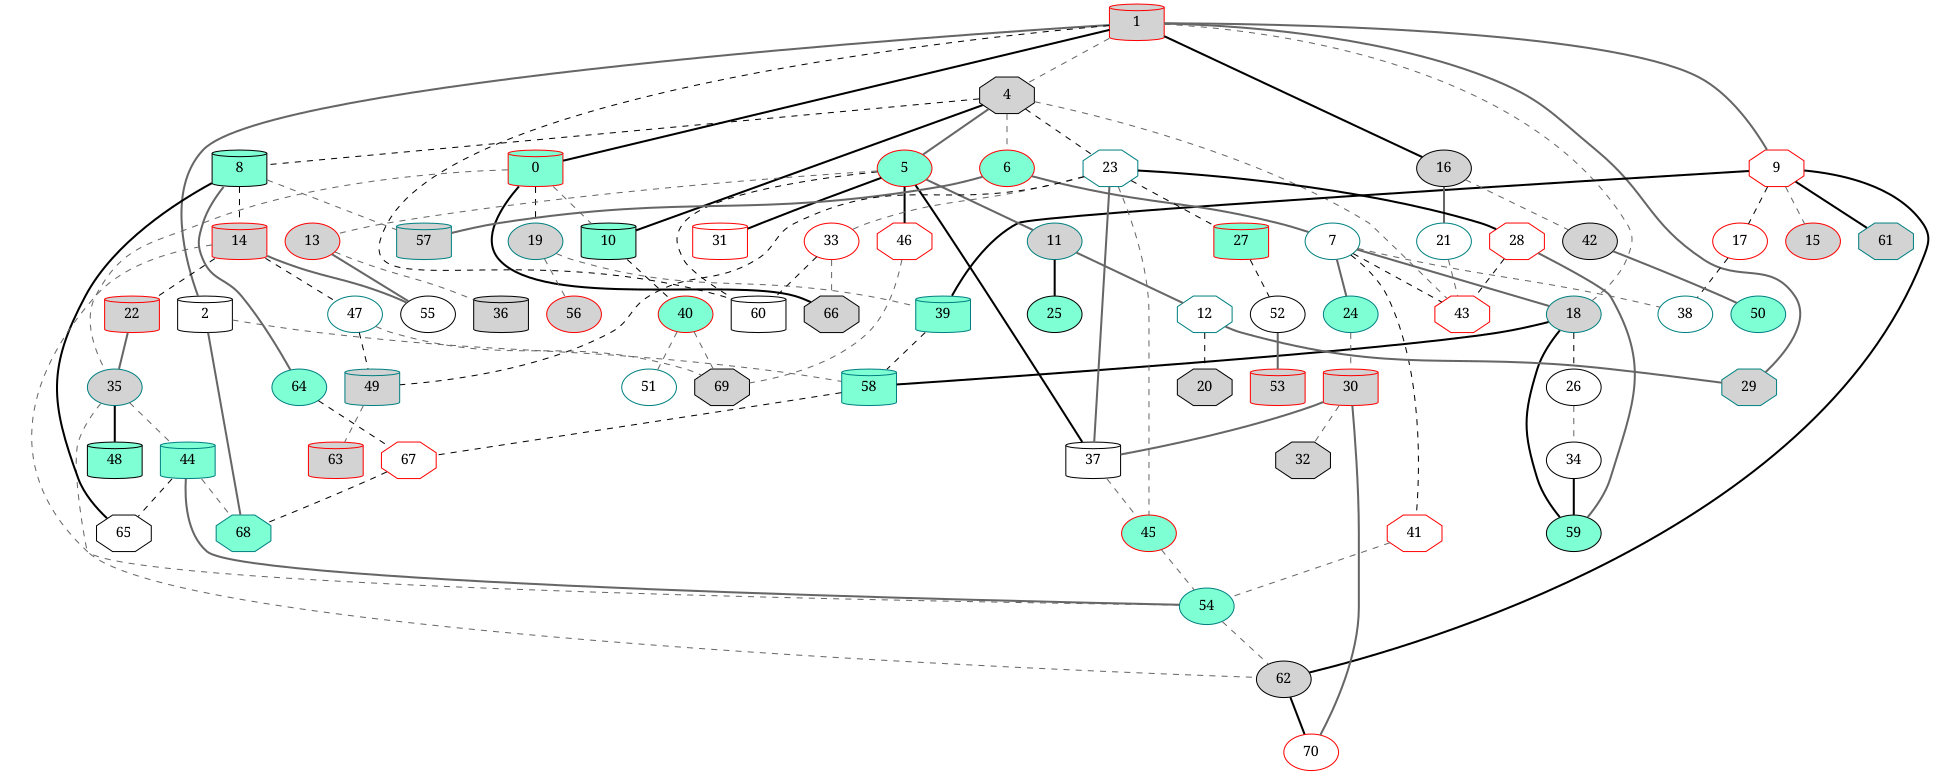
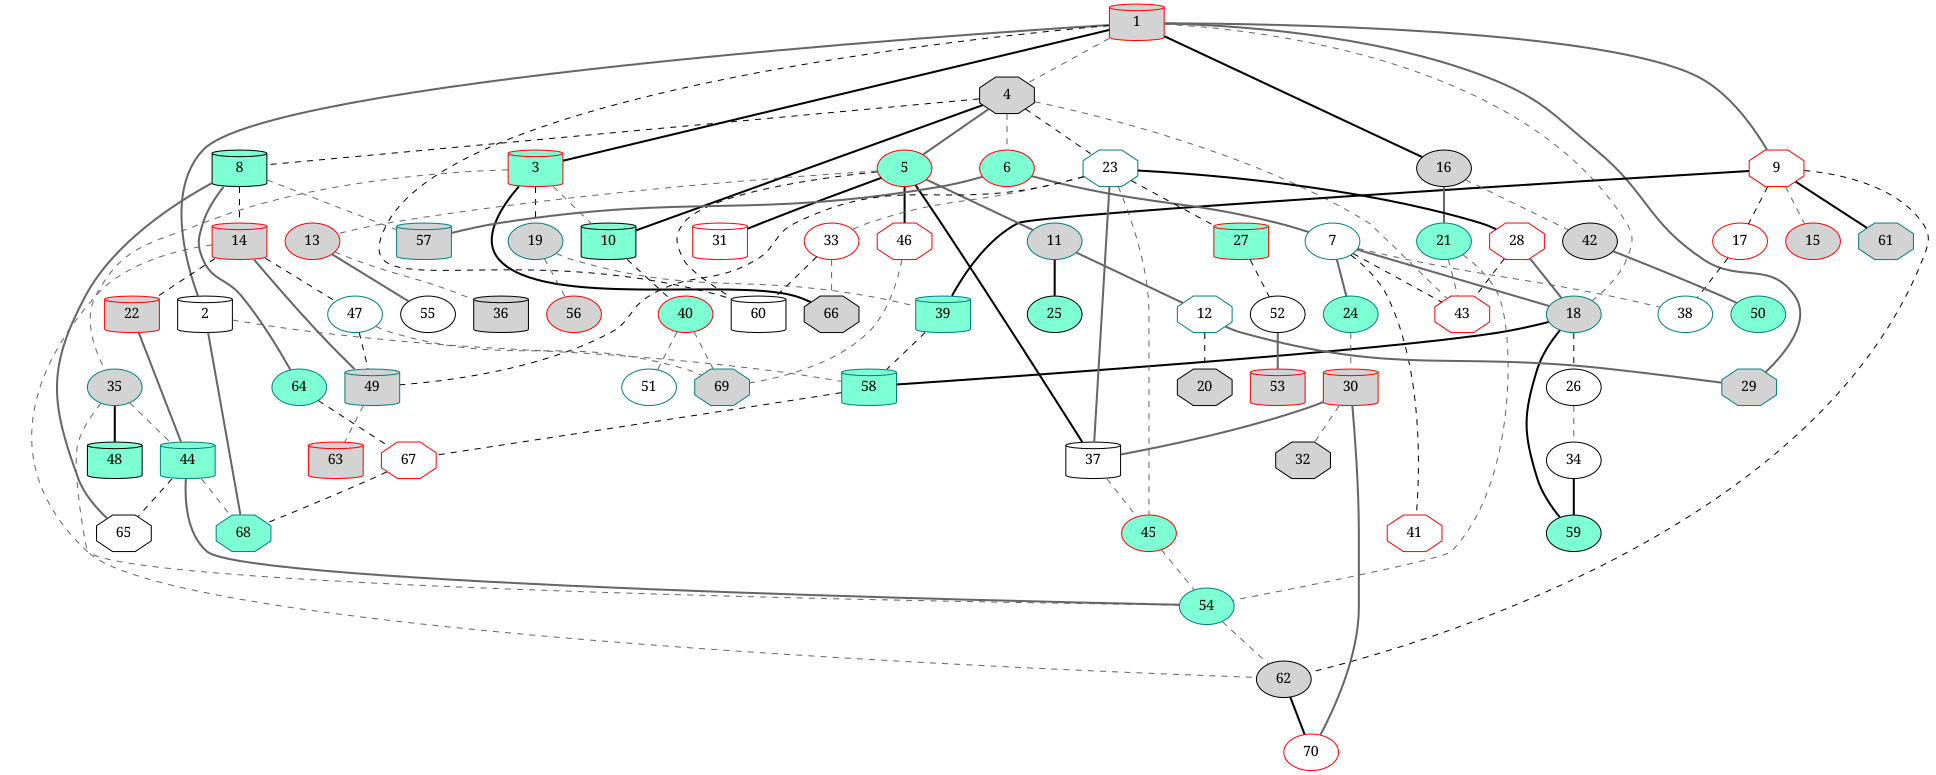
(536, 168) -> (536, 168)
(1444, 241) -> (1444, 241)
(337, 279) -> (303, 316)
(84, 299) -> (84, 299)
(123, 351) -> (160, 387)
(1633, 359) -> (1545, 277)
(722, 387) -> (722, 387)
(1734, 484) -> (1734, 484)
(1310, 570) -> (1479, 510)
